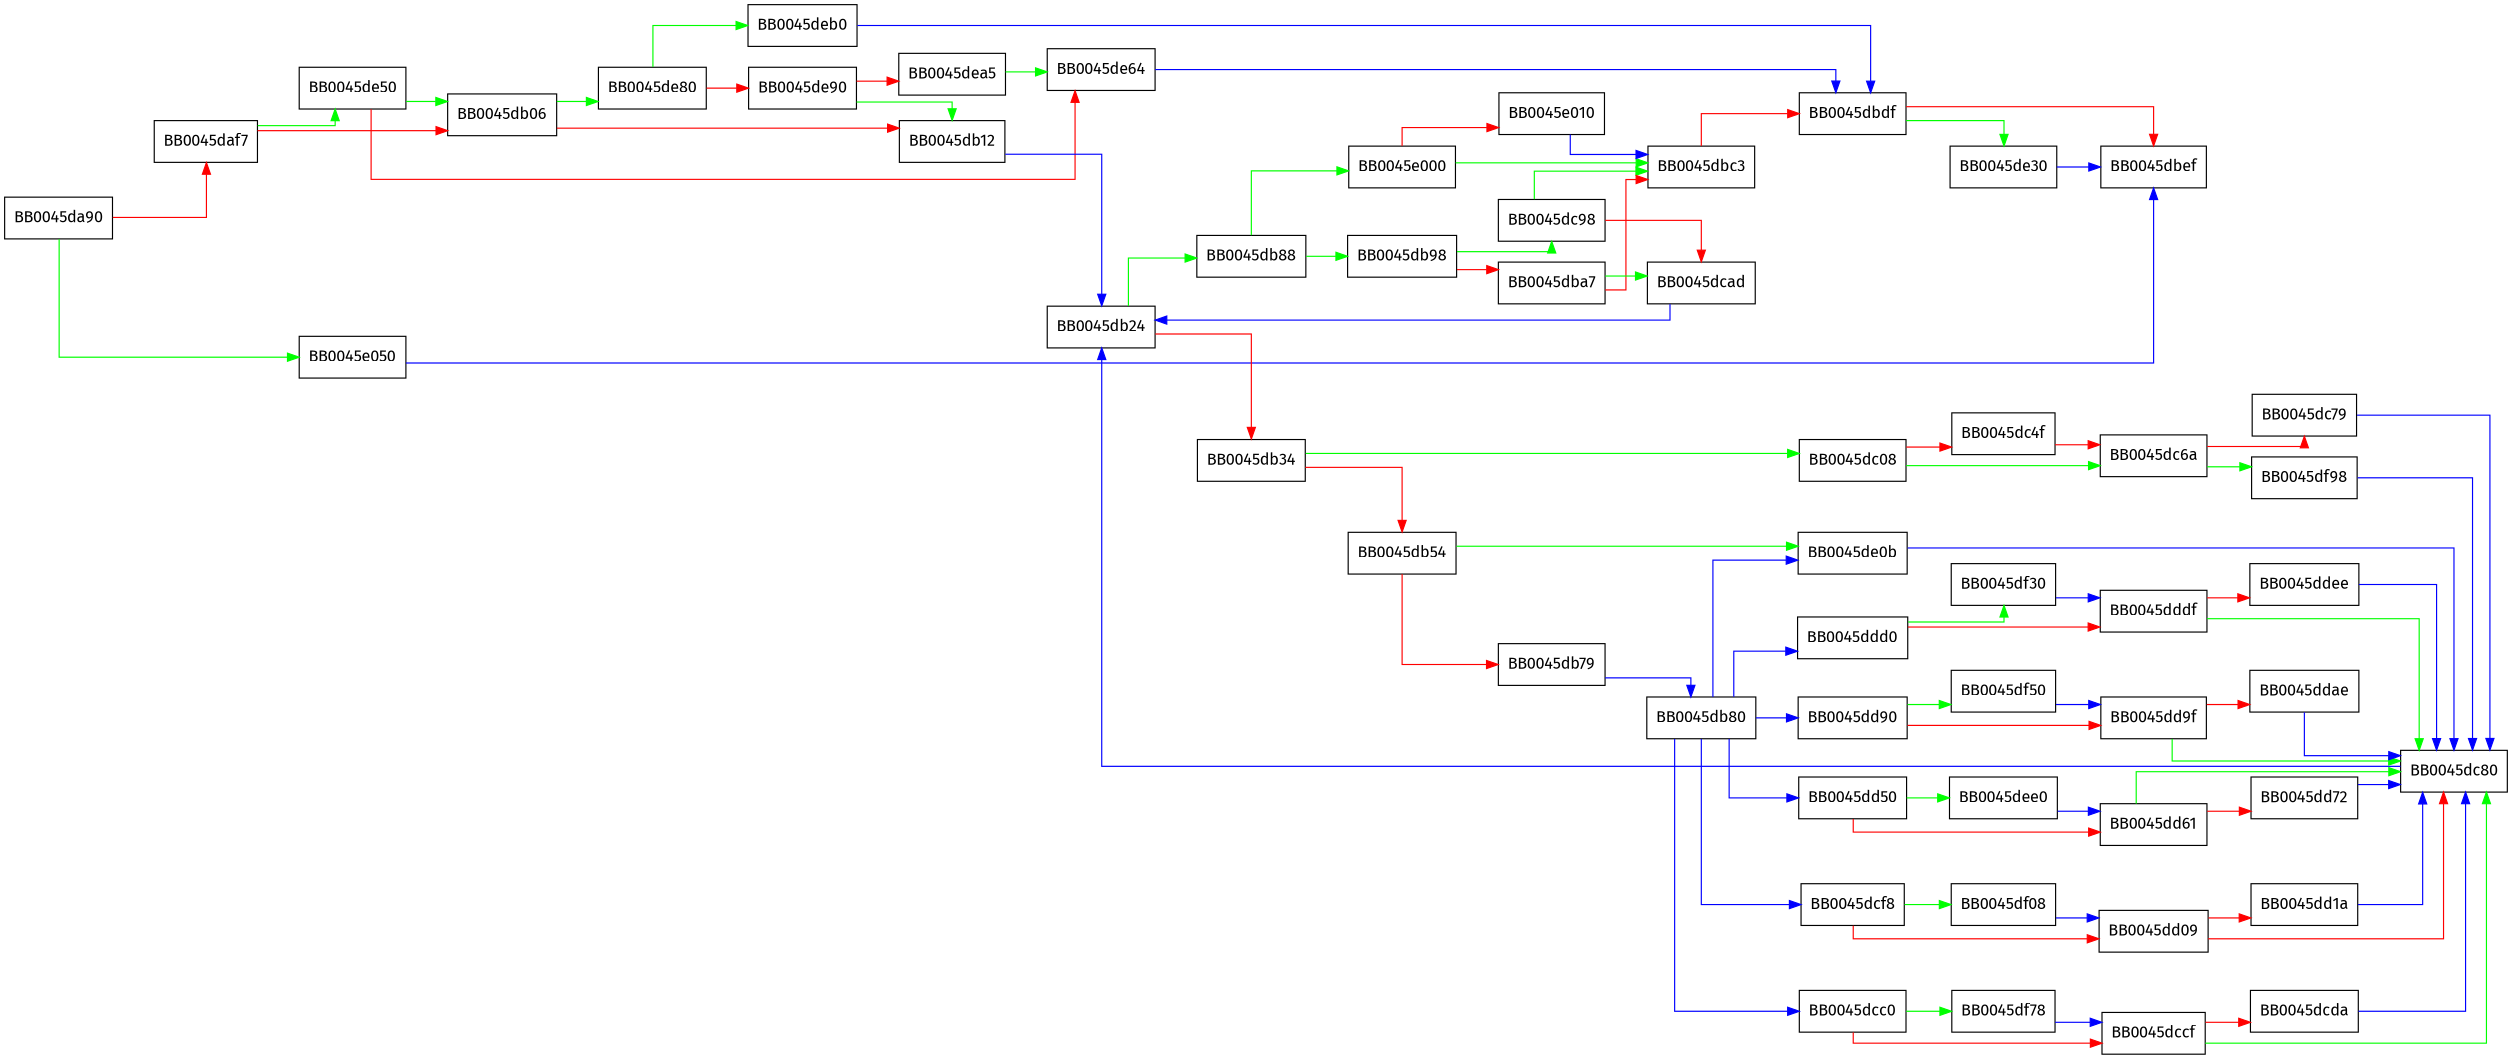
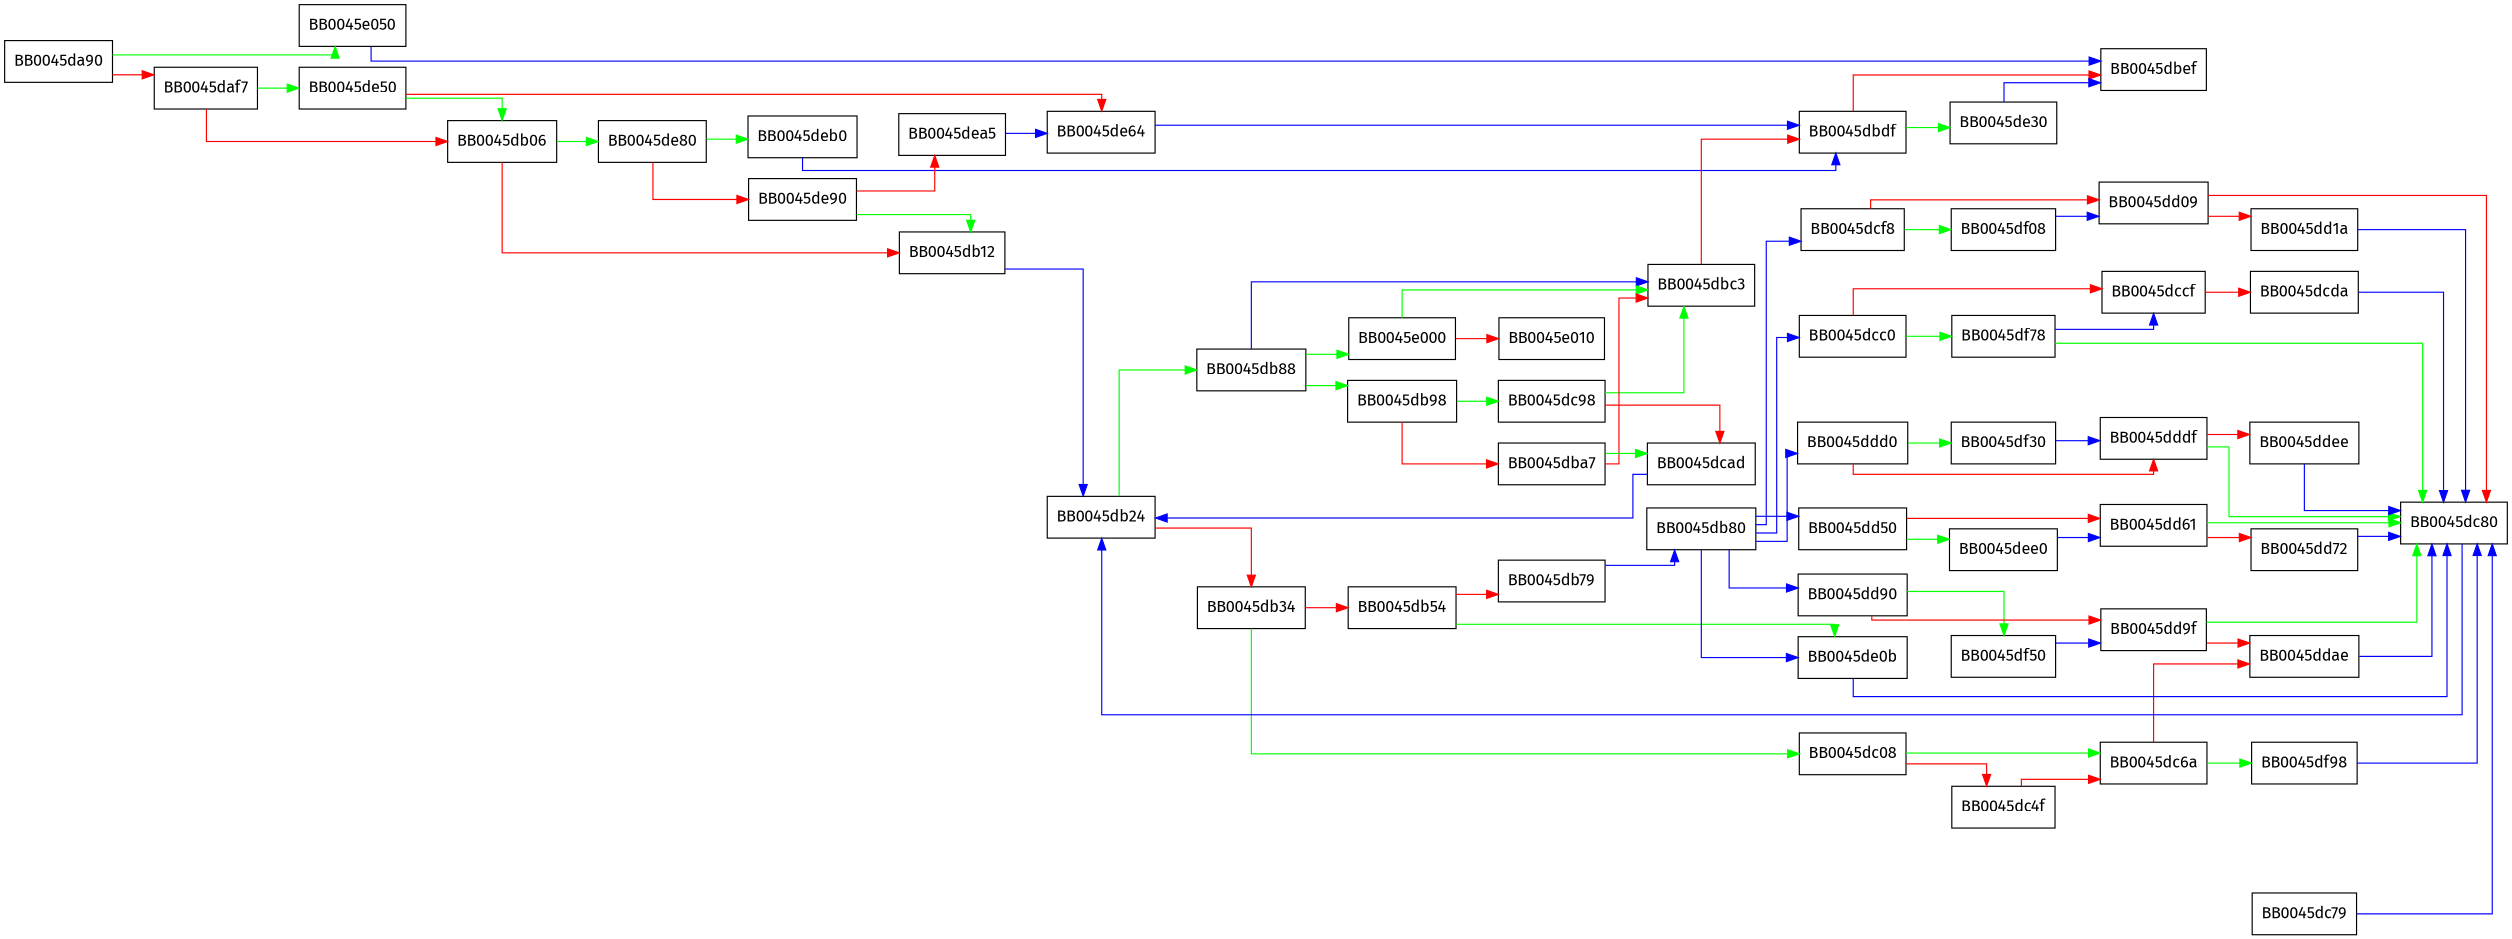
(1021, 72) -> (1021, 133)
(1593, 154) -> (1410, 282)
(2256, 446) -> (2157, 664)
(2466, 1043) -> (2313, 343)
